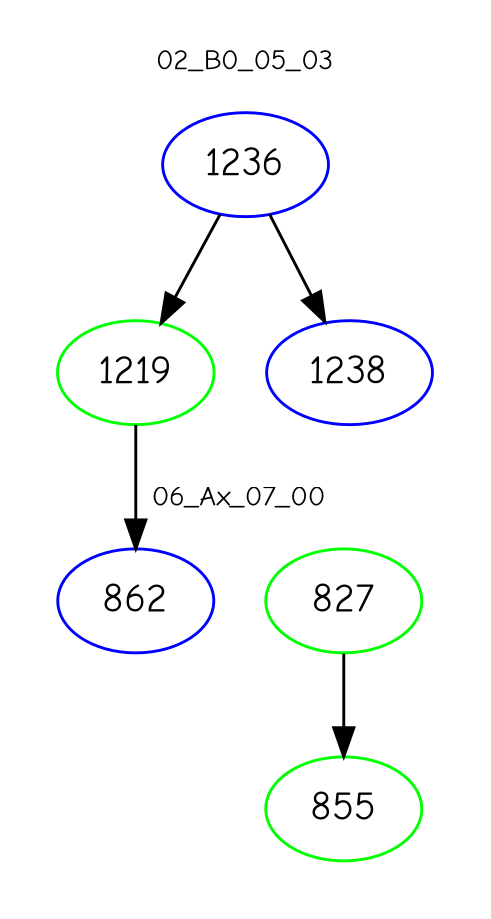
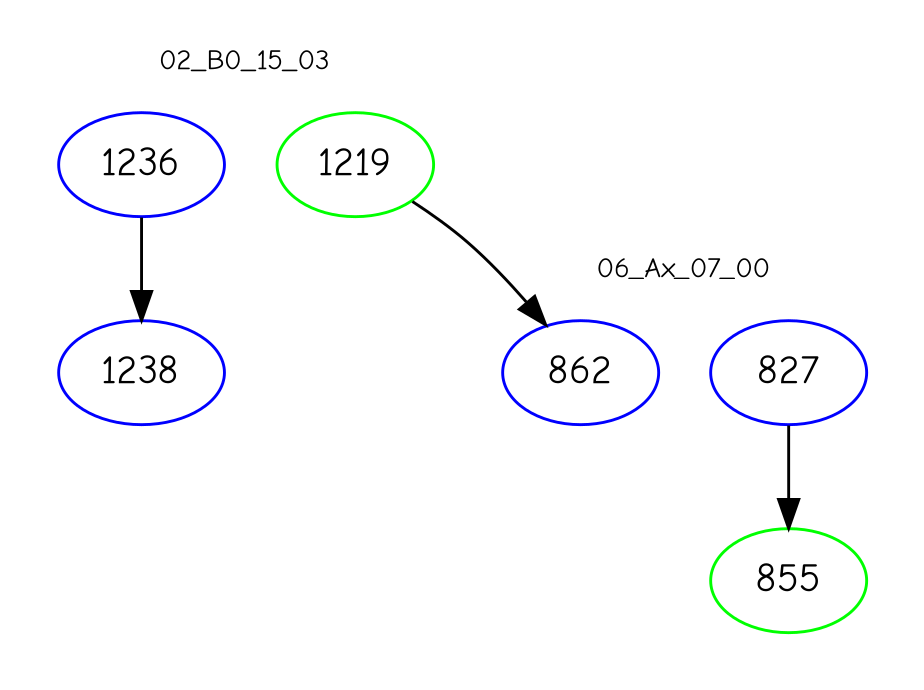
(246, 62) -> (246, 62)
(198, 256) -> none
(344, 601) -> (789, 373)
